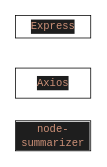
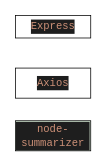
(53, 135) -> (53, 135)
